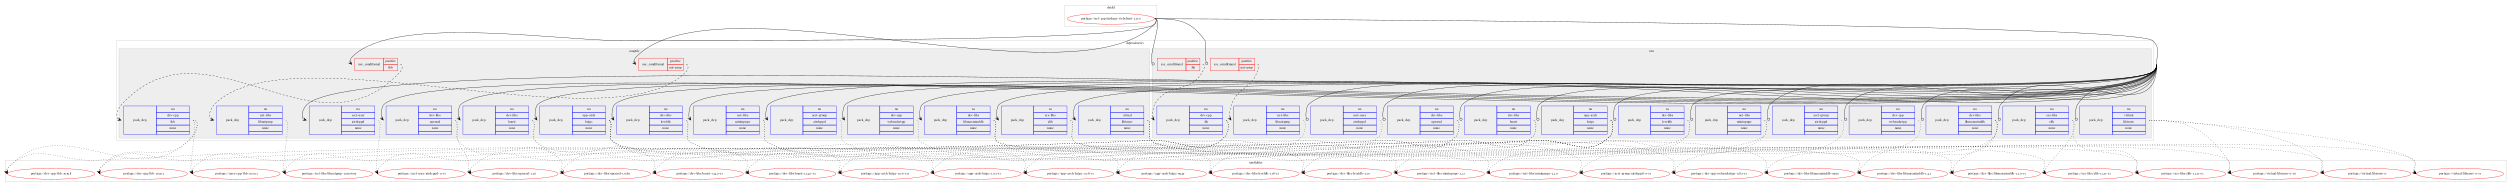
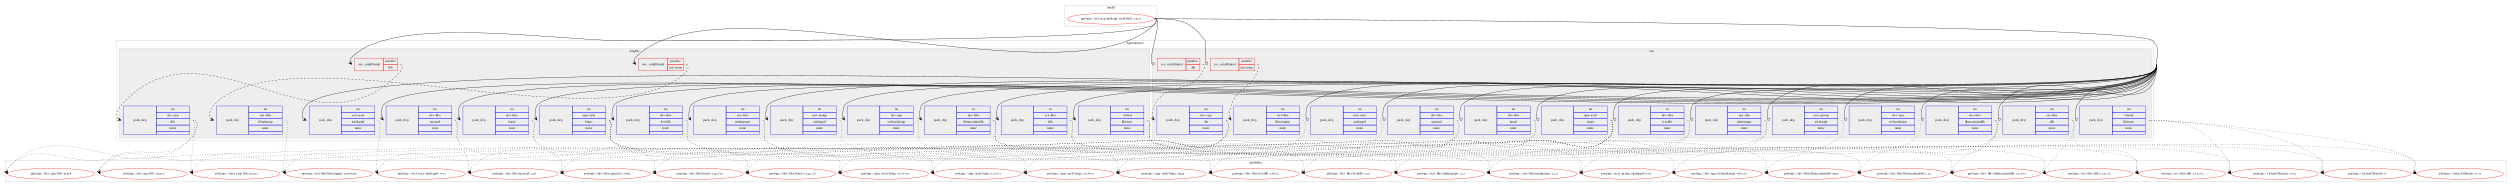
(1111, 19) -> (1111, 19)
(2275, 174) -> (2275, 174)
